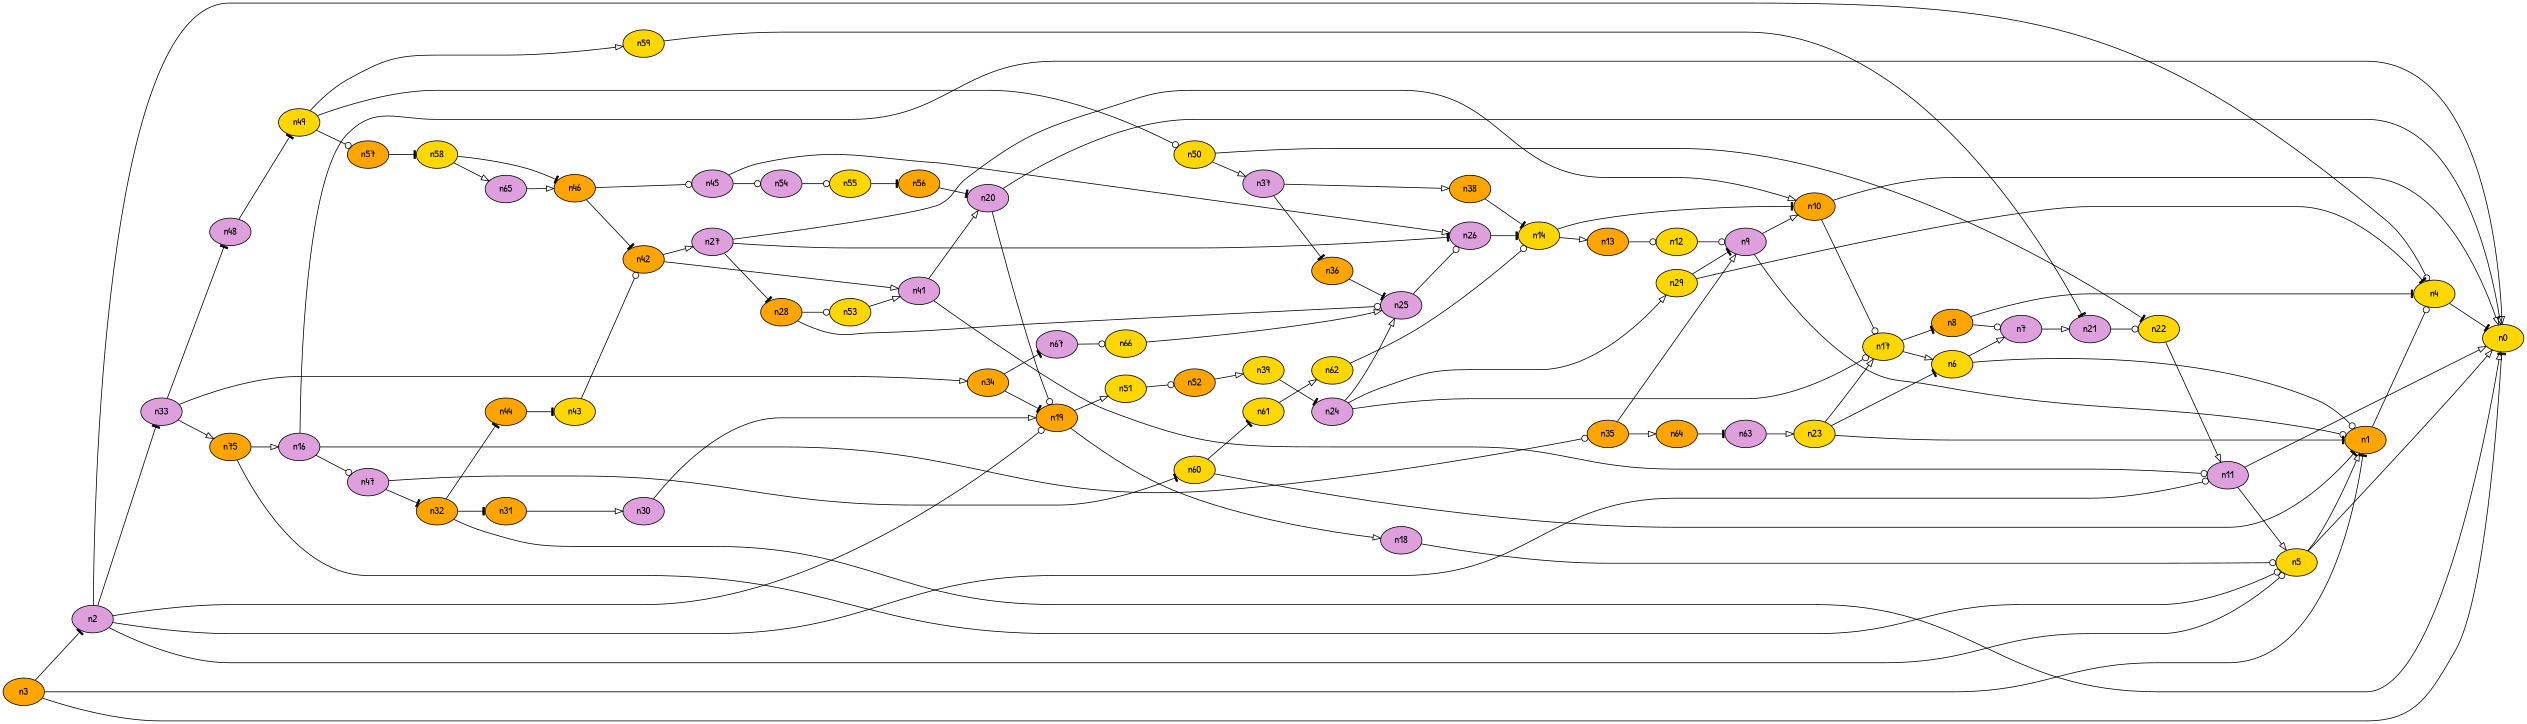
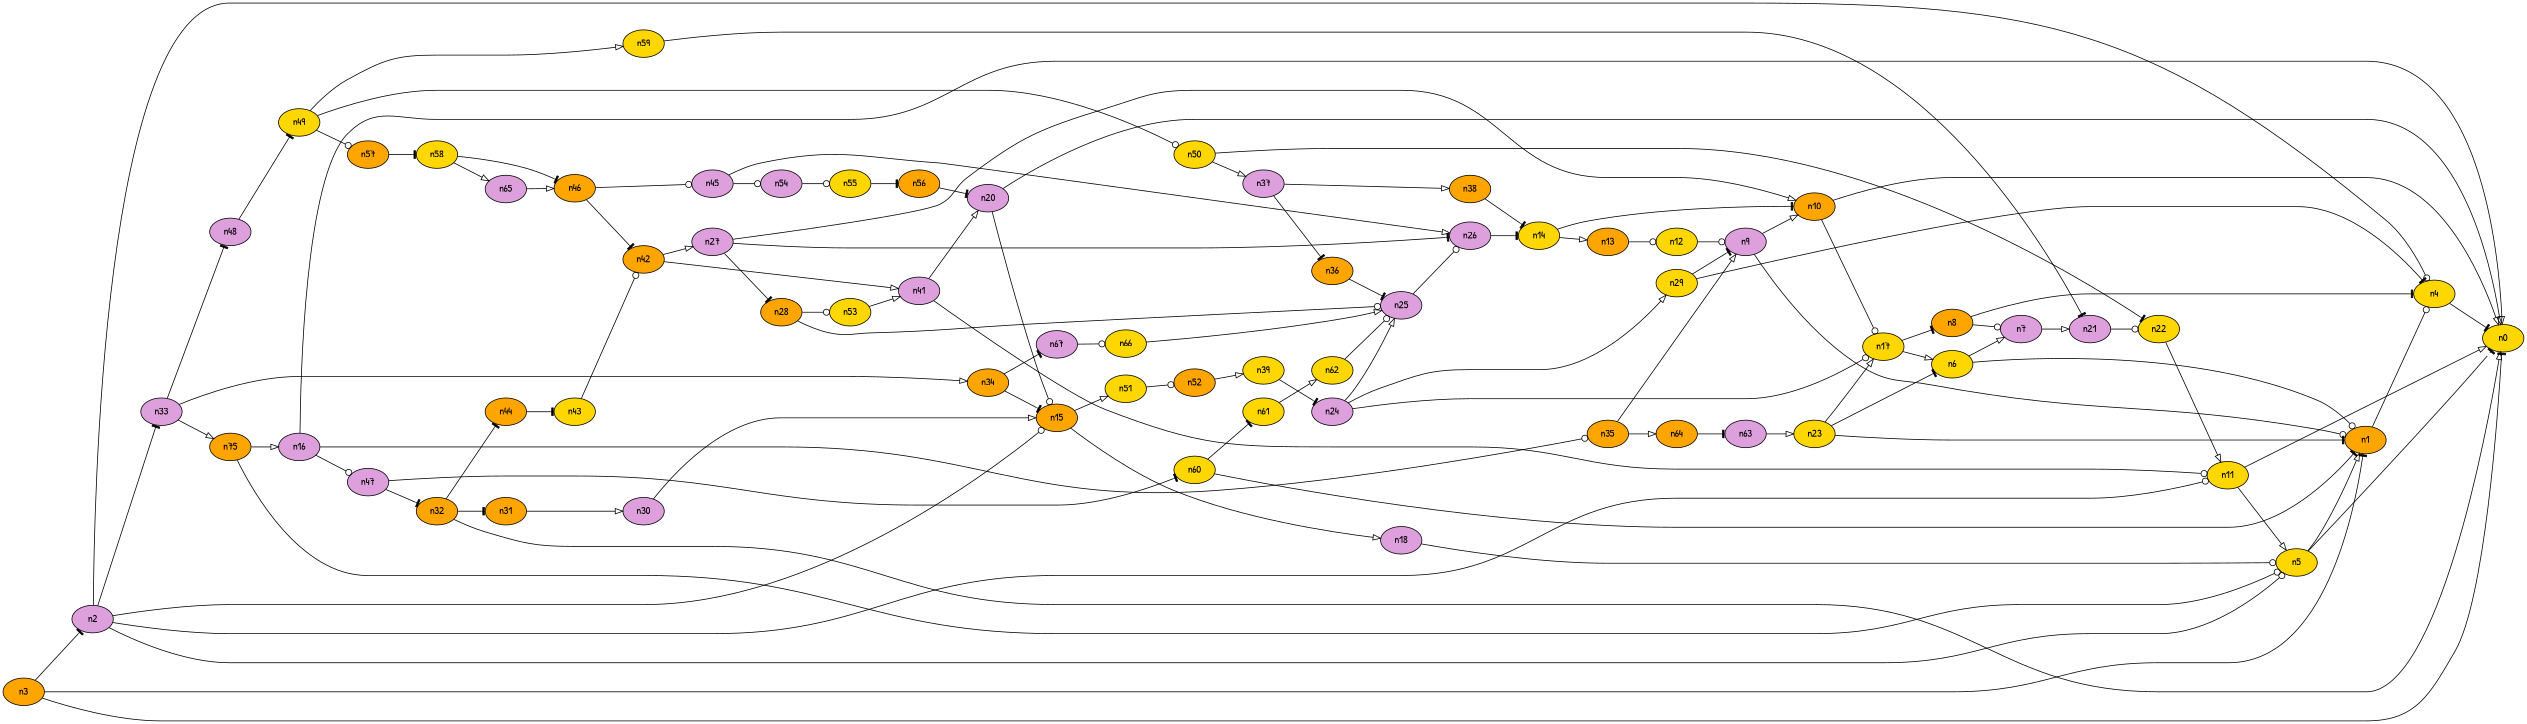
(1440, 314) -> (1365, 340)
(1057, 418) -> (1057, 418)
(2399, 454) -> (2399, 454)
(2228, 475) -> (2228, 475)
